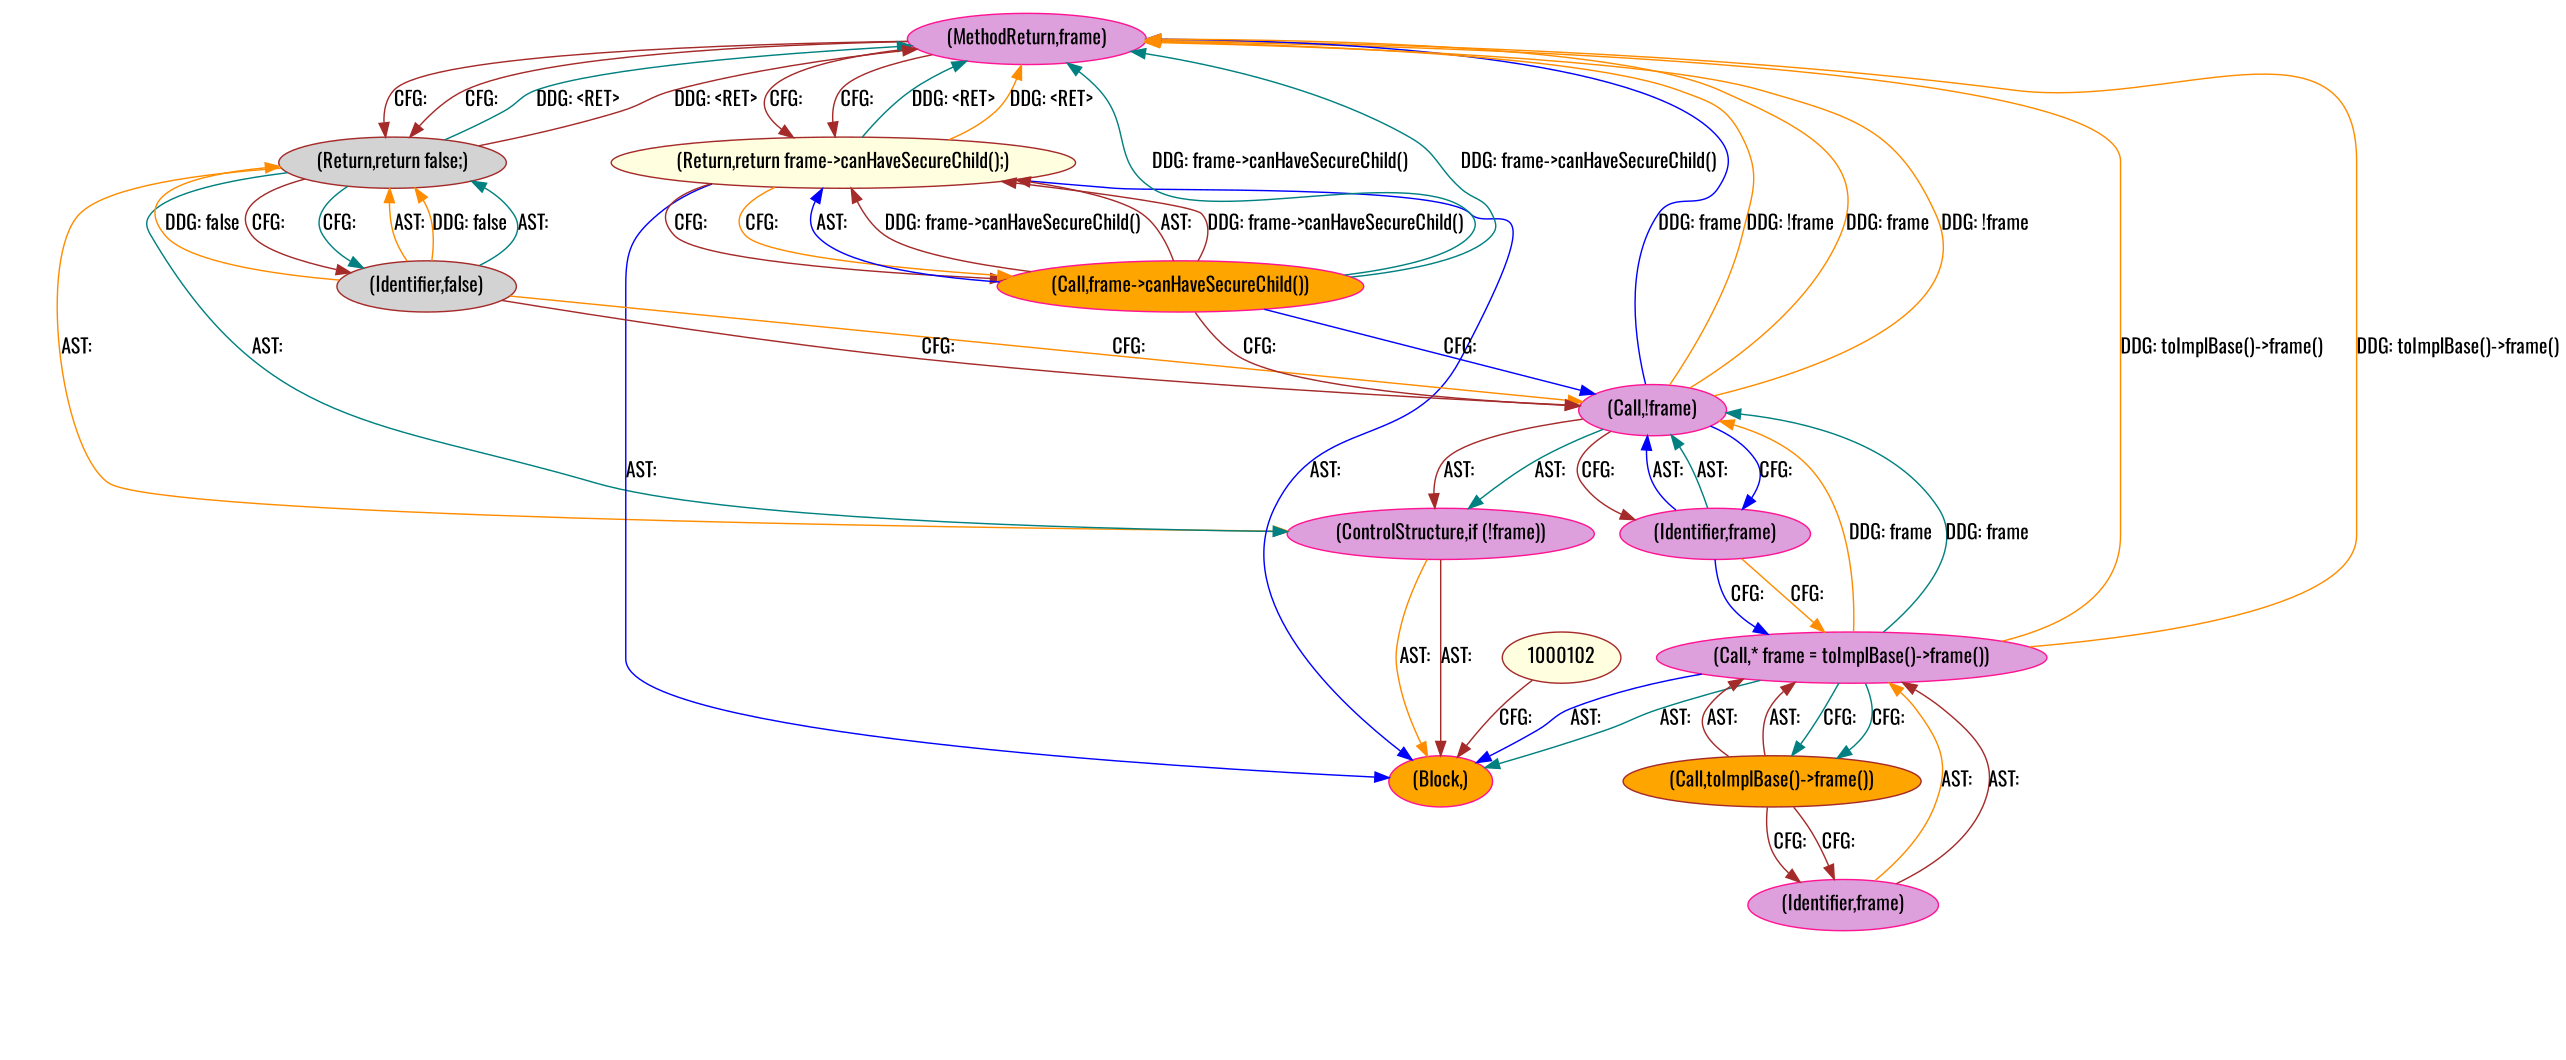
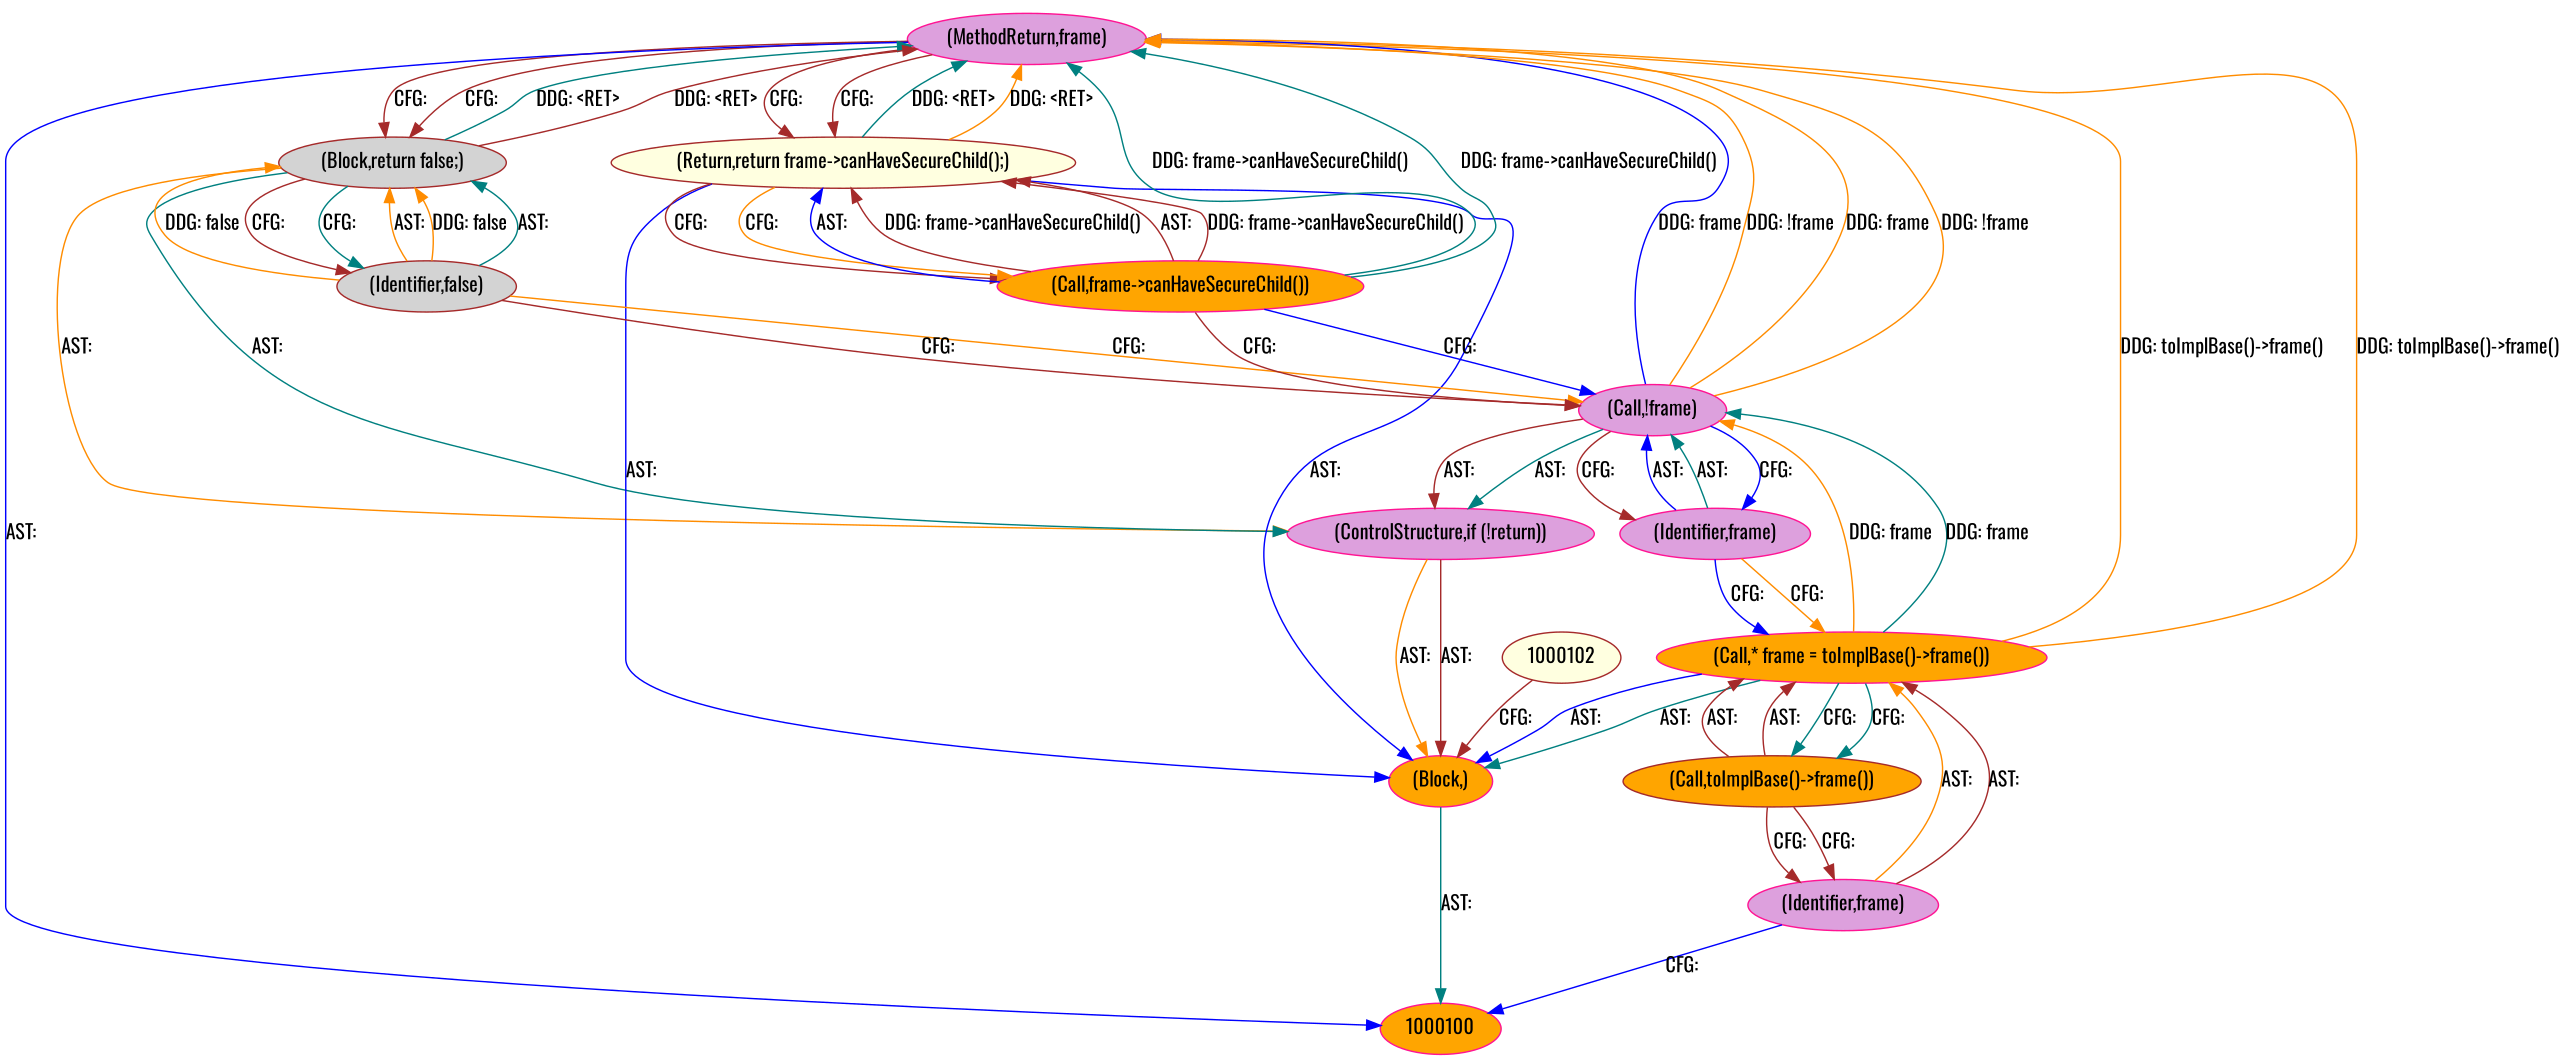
(393, 163) -> (393, 163)
(1441, 534) -> (1441, 534)
(1852, 658) -> (1852, 658)
none -> (1441, 1029)
